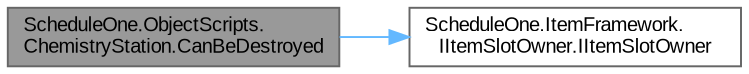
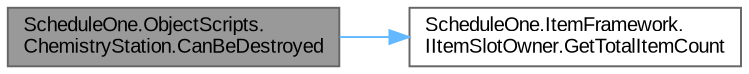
(575, 37) -> (575, 37)
